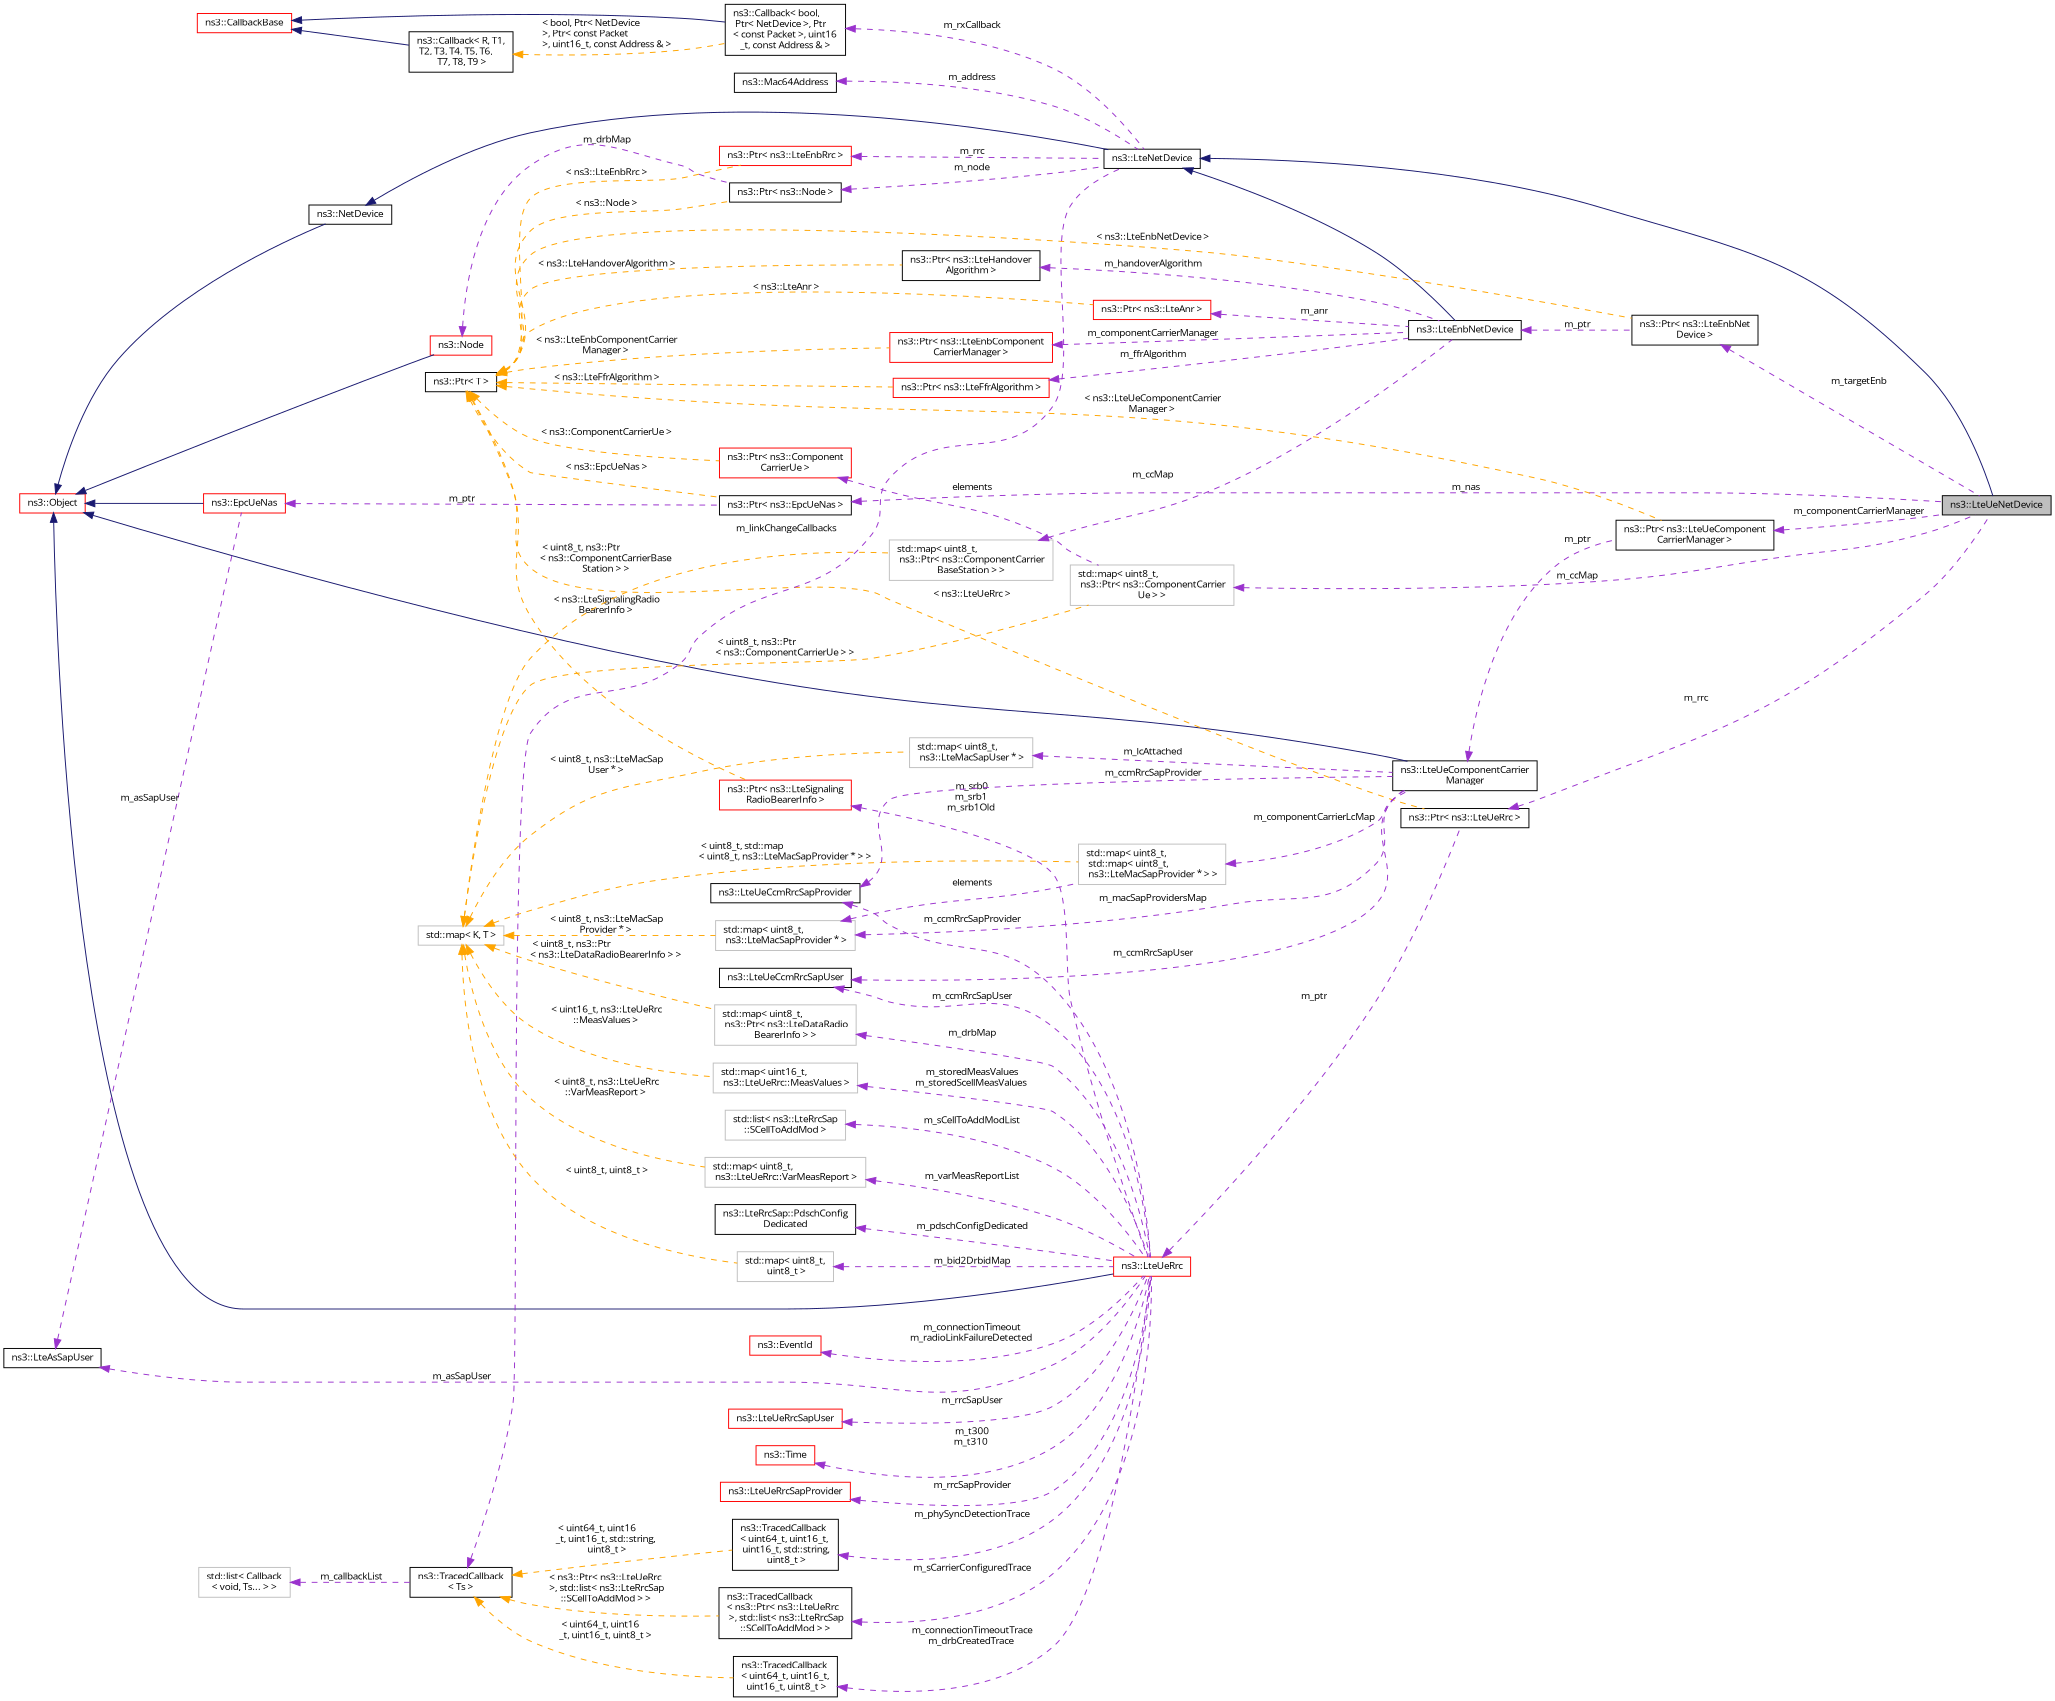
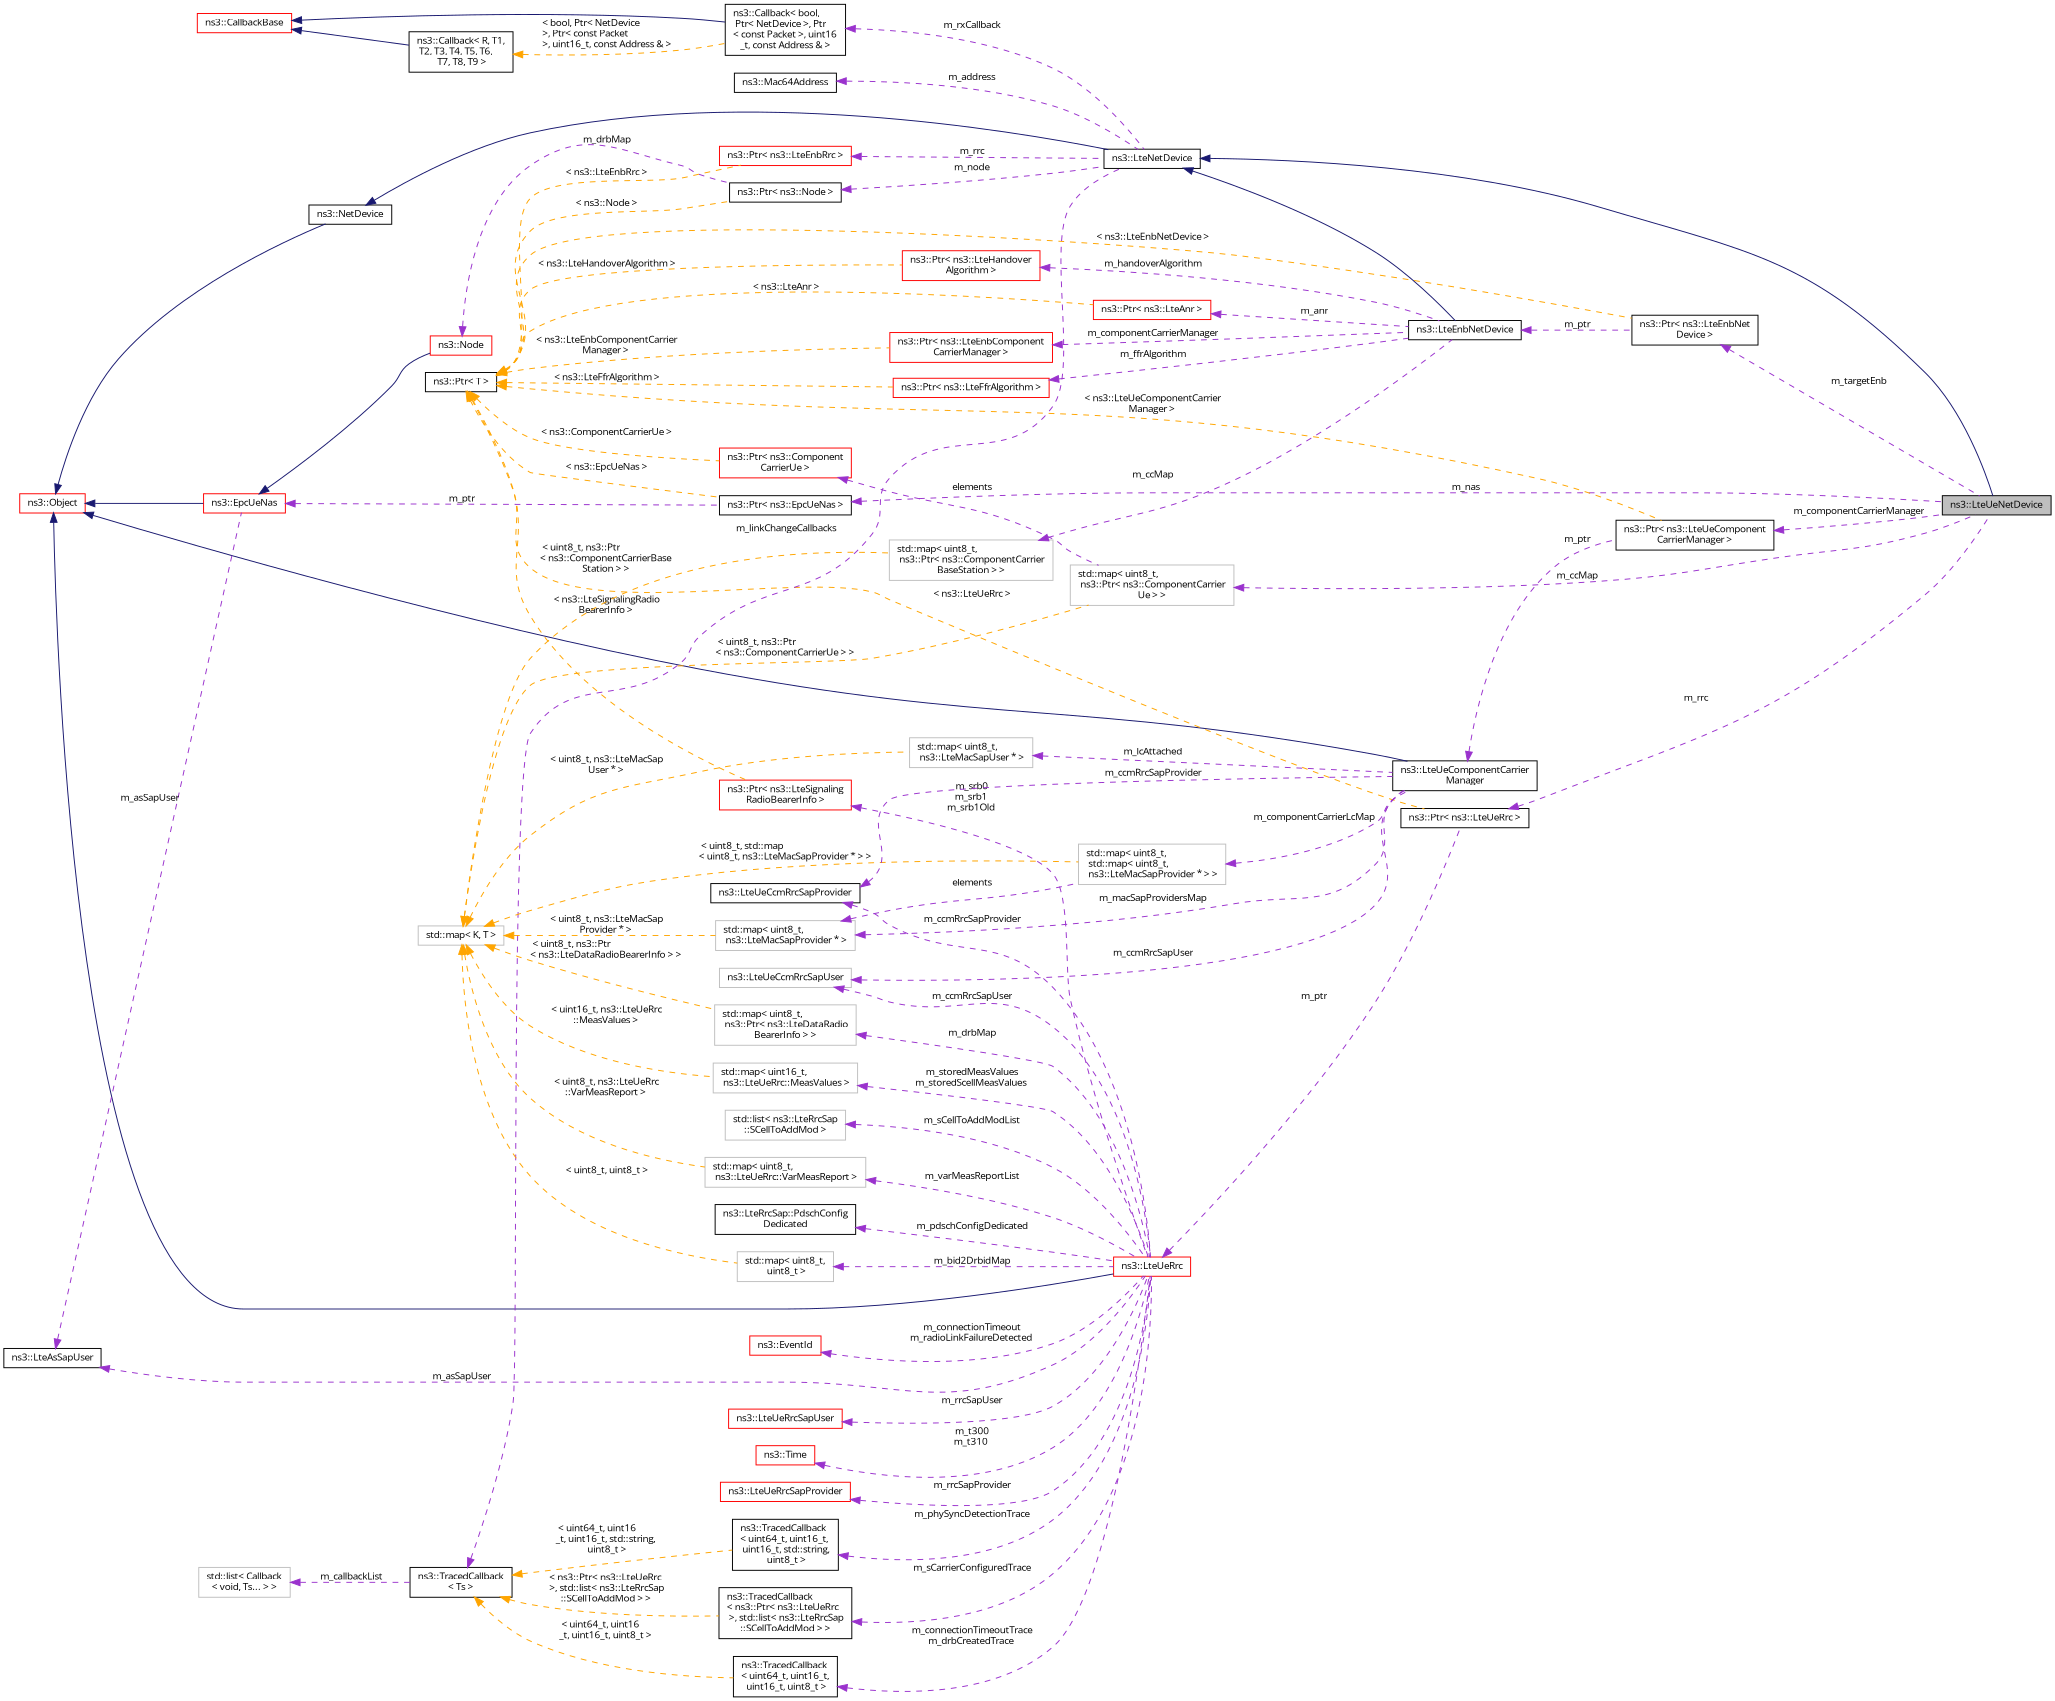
(971, 266) -> (971, 266)
(259, 421) -> (352, 423)
(785, 978) -> (785, 978)
